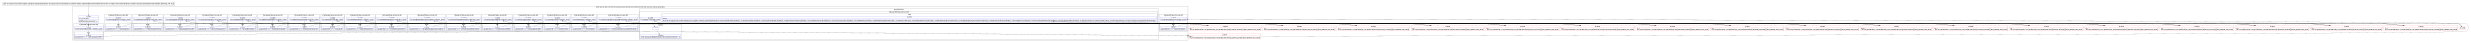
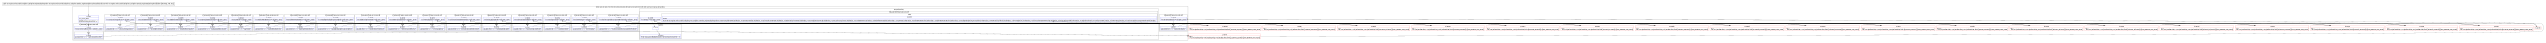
none -> (1898, 28)
